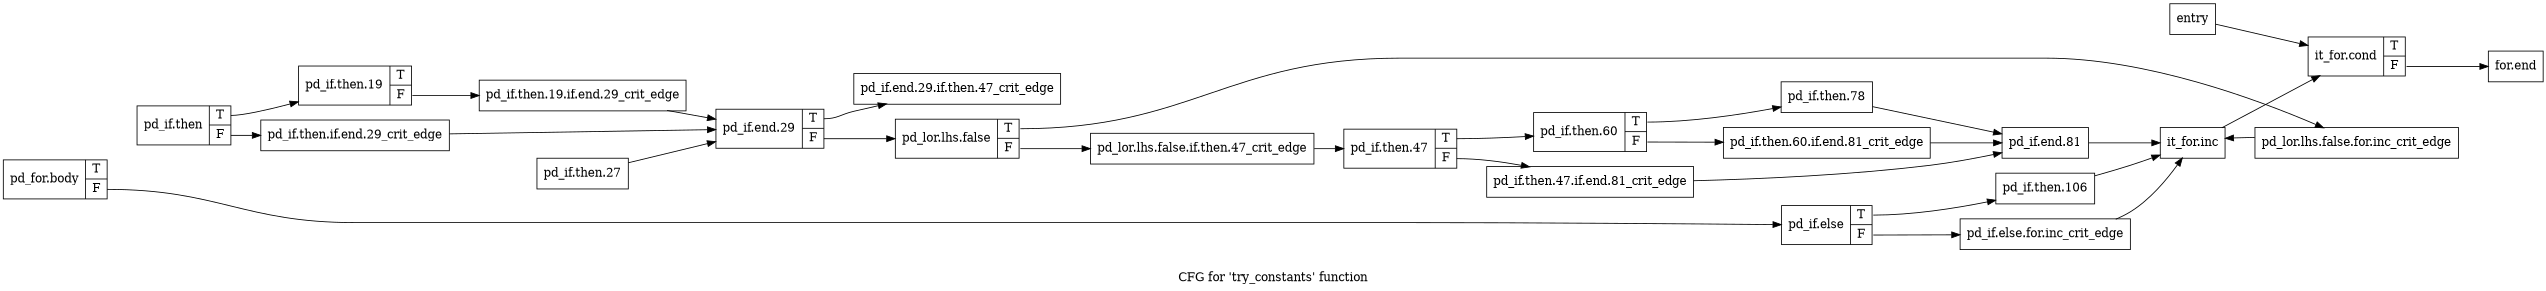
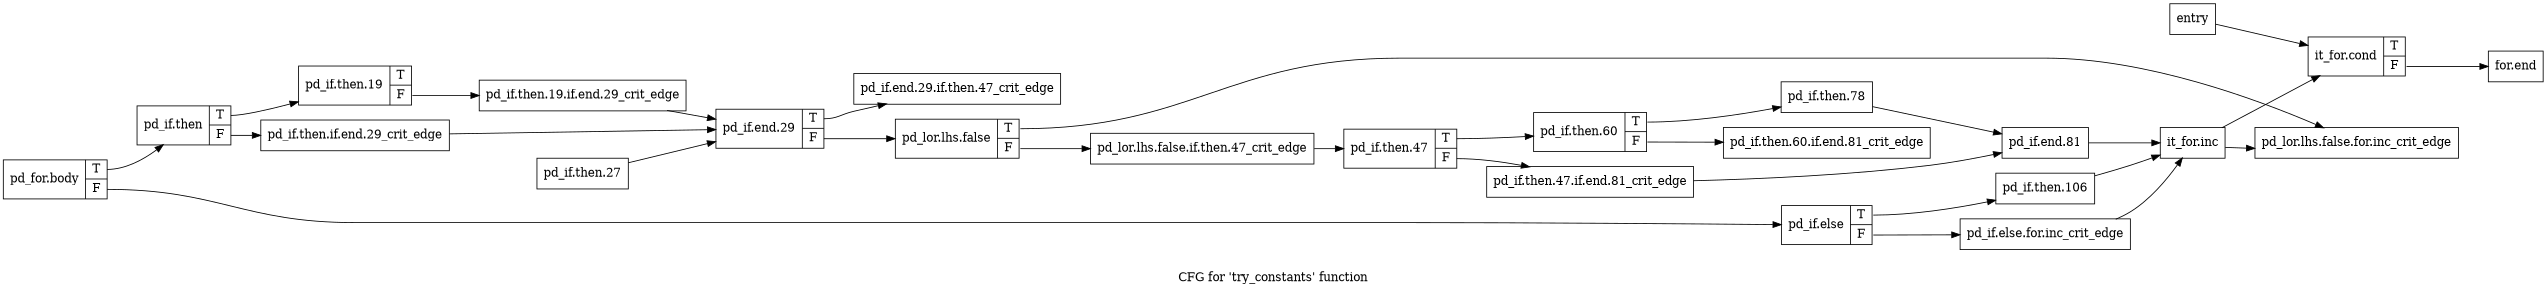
(2244, 138) -> (2236, 148)
(1962, 143) -> none
none -> (133, 164)
